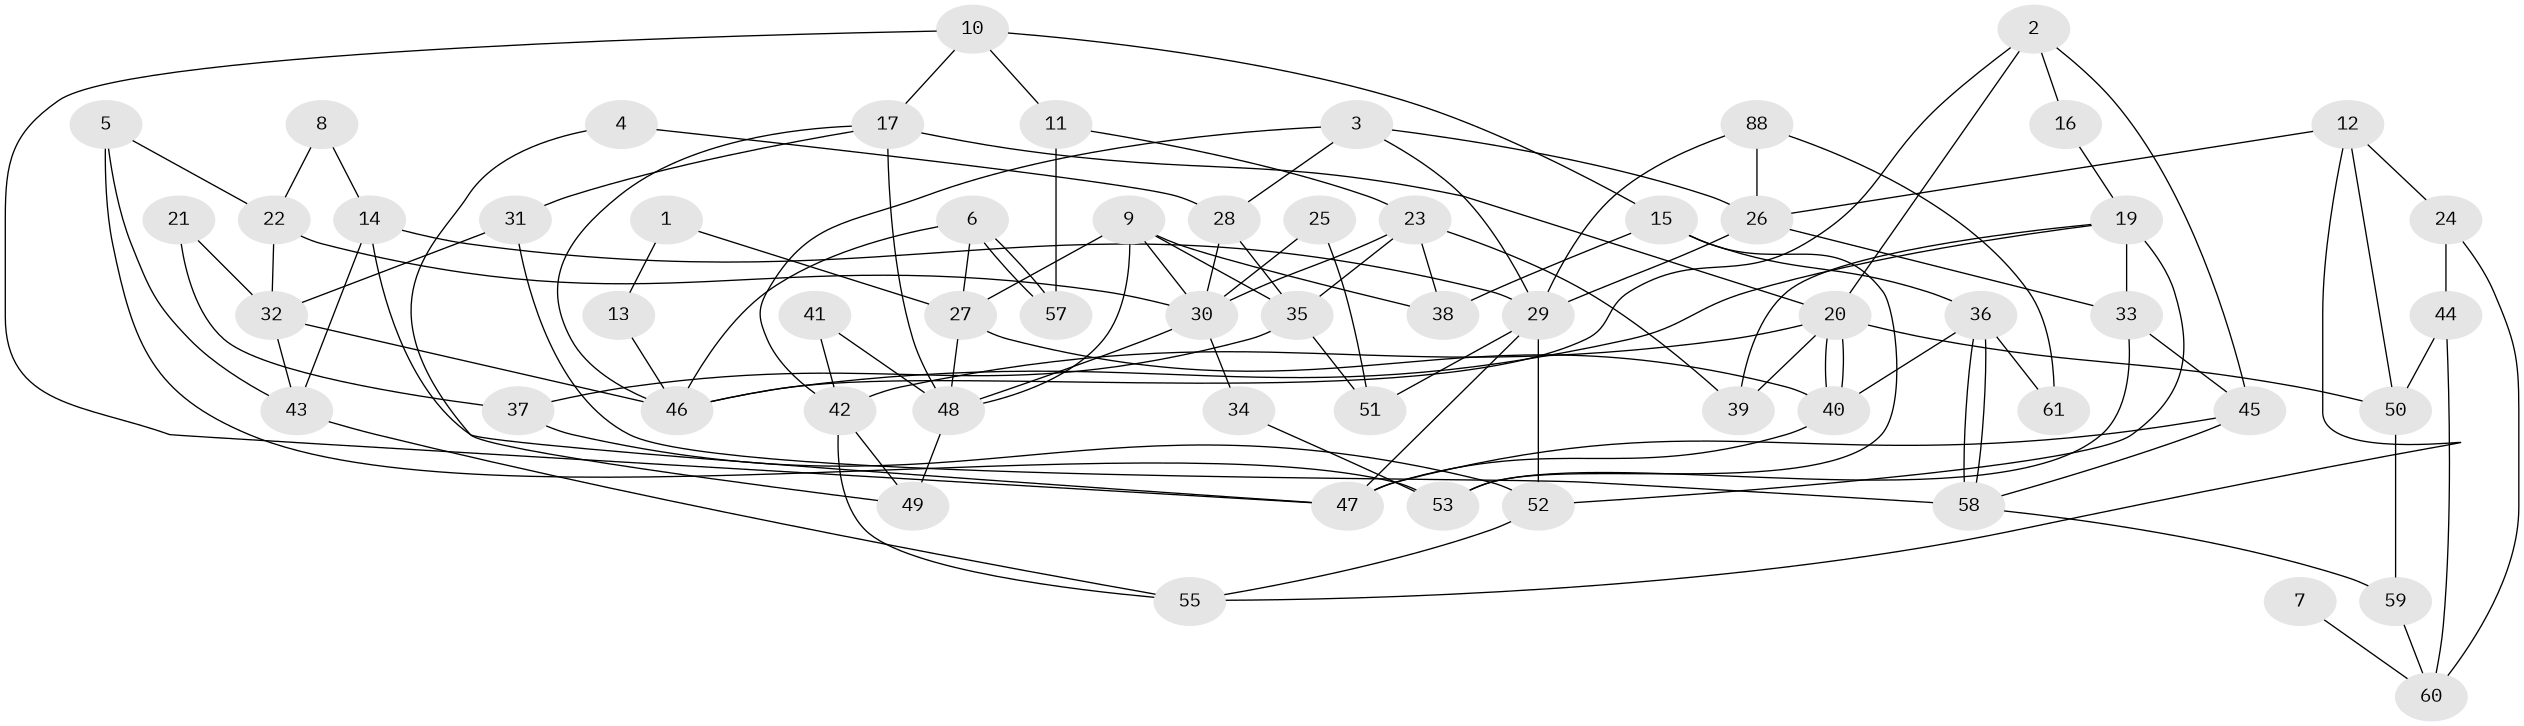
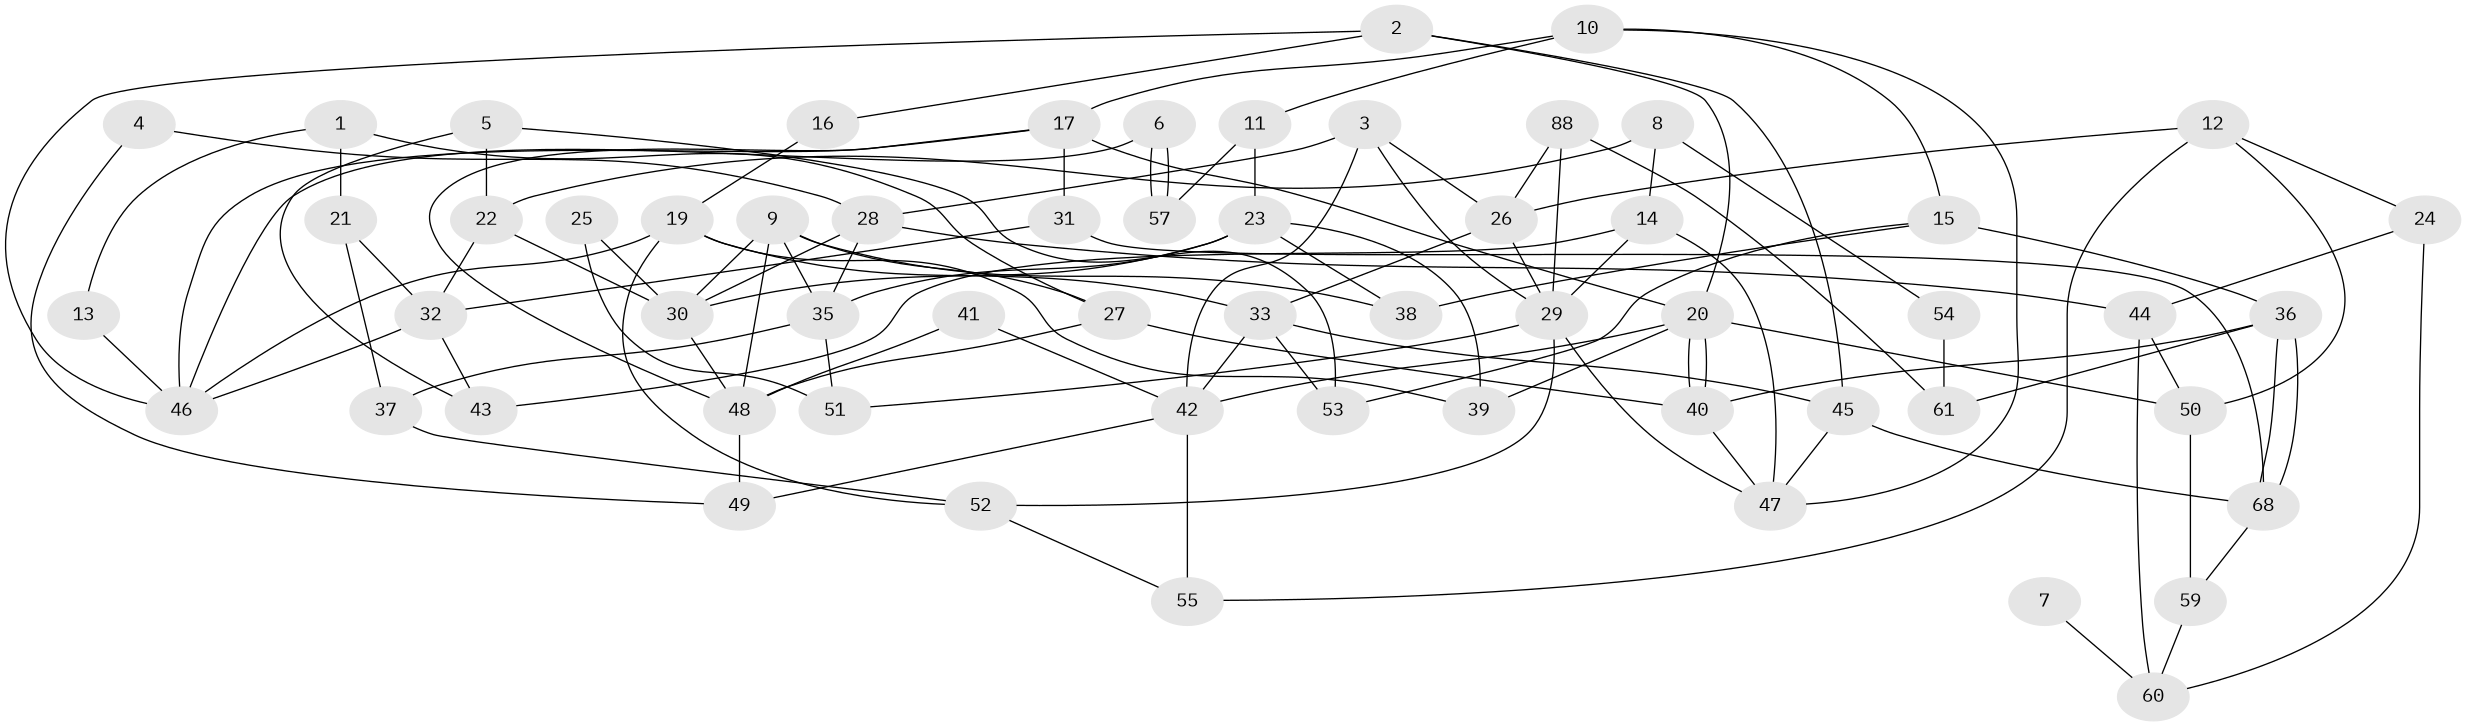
none -> (341, 172)
(967, 267) -> none
none -> (1504, 268)
none -> (1944, 315)
none -> (1224, 363)
(1239, 411) -> none
(1969, 506) -> (2263, 506)
(741, 515) -> none
